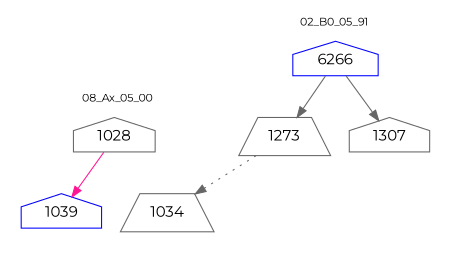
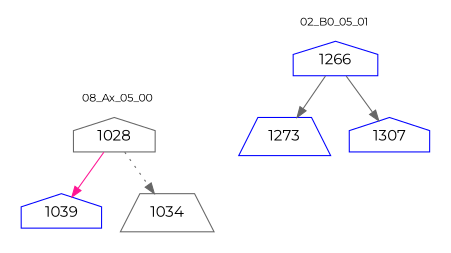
(334, 23) -> (334, 23)
(335, 60) -> (335, 60)
(285, 137) -> (285, 137)
(389, 137) -> (389, 137)
(230, 172) -> (136, 169)
